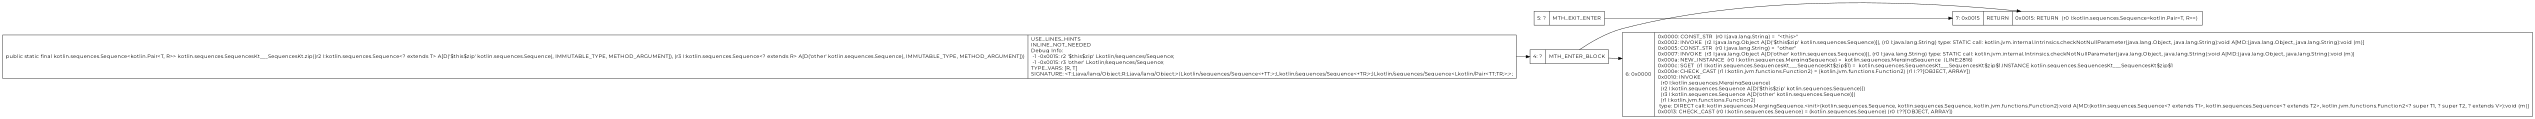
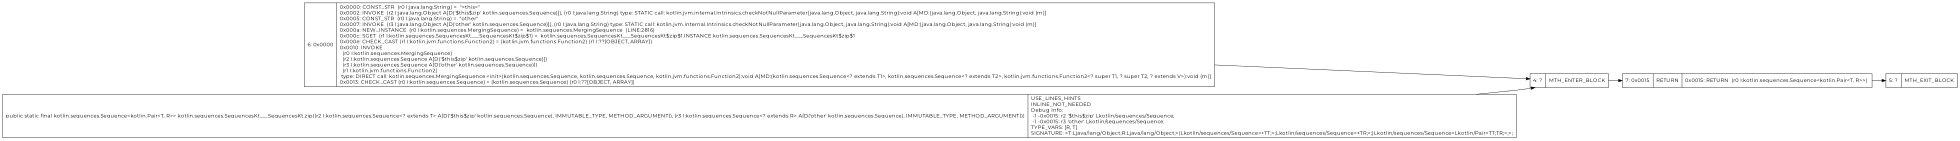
(1577, 18) -> (1929, 80)
(1777, 18) -> (1877, 81)
(1613, 58) -> (1370, 72)
